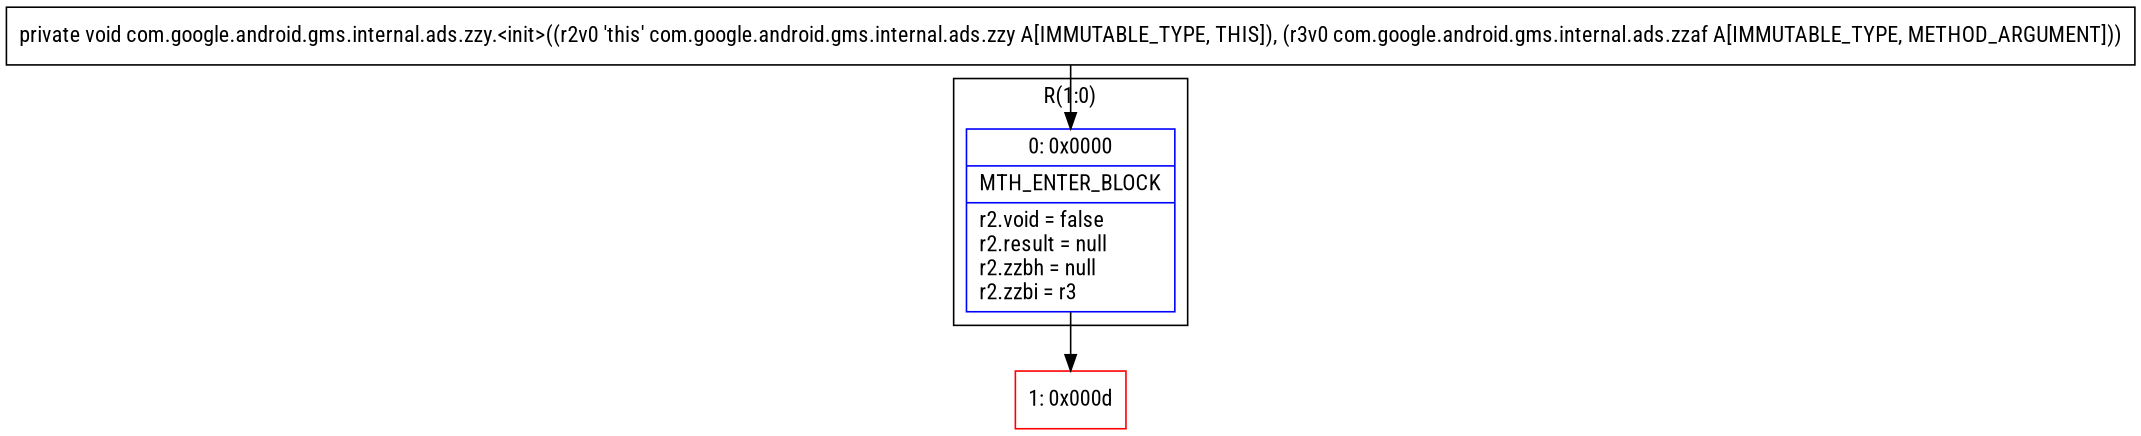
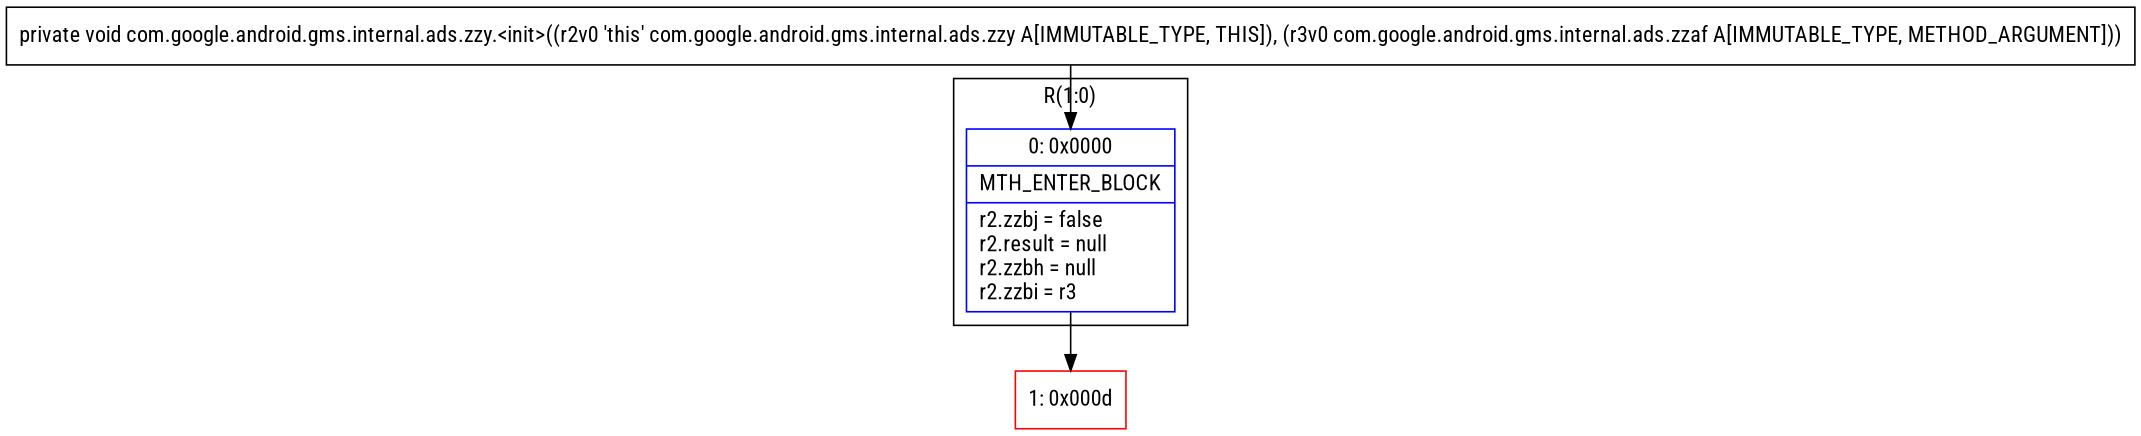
(1043, 220) -> (1042, 220)
